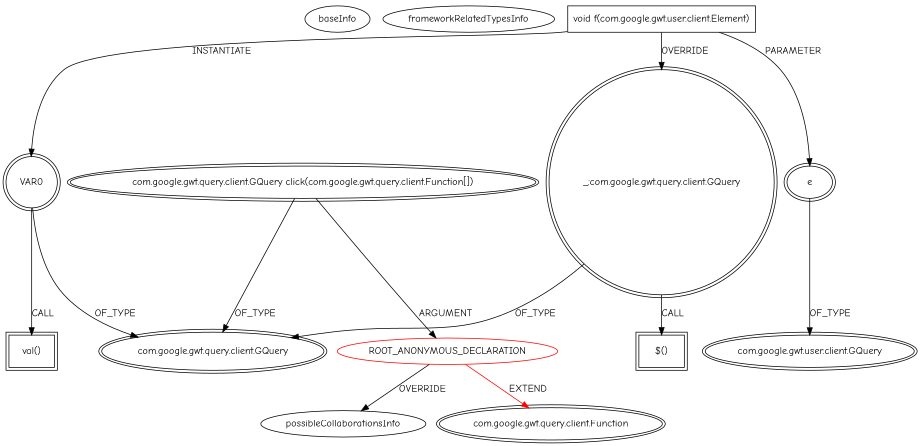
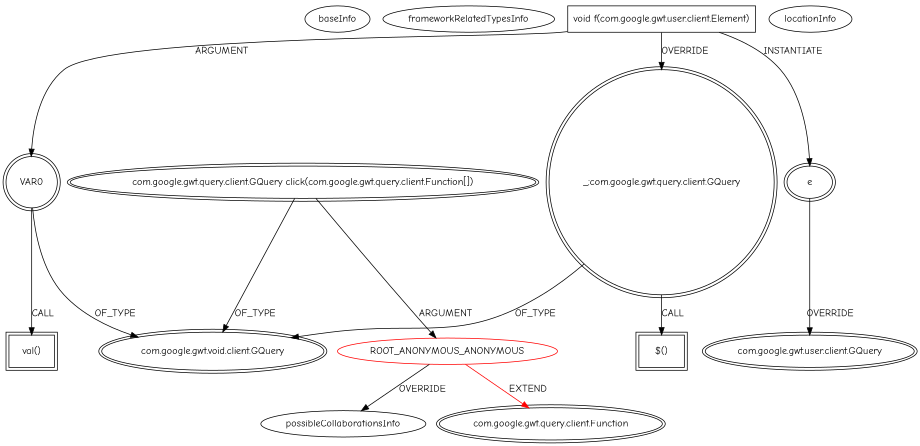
none -> (810, 19)
(222, 51) -> (222, 51)
(793, 51) -> (793, 51)
(830, 313) -> (830, 313)
(213, 351) -> (213, 351)
(447, 351) -> (447, 351)
